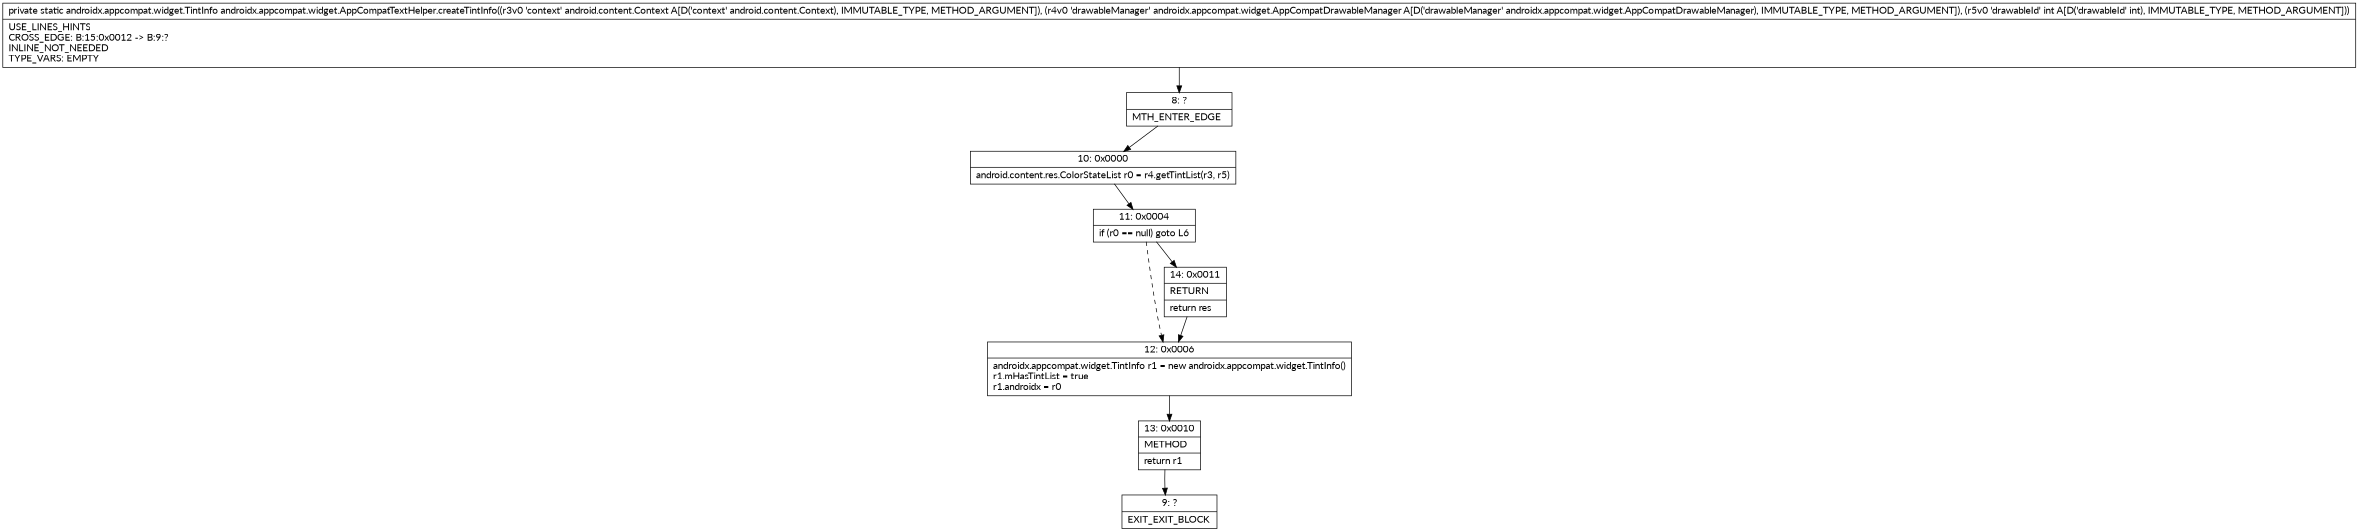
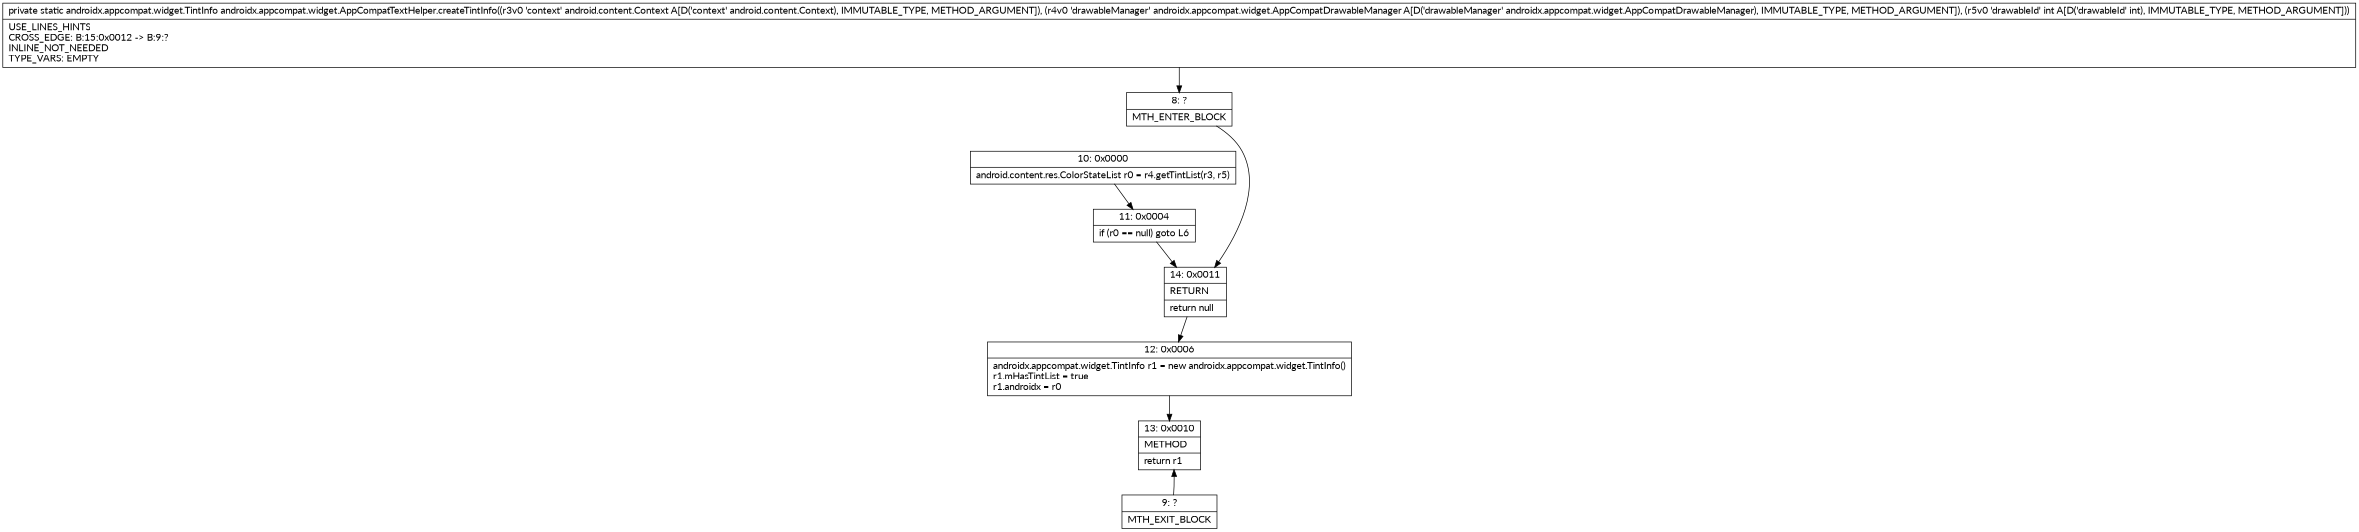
(1176, 117) -> (1179, 117)
(1144, 137) -> (1249, 191)
(1153, 289) -> none
(1191, 308) -> (1192, 308)
(1165, 479) -> (1174, 486)
(1169, 520) -> (1169, 520)
